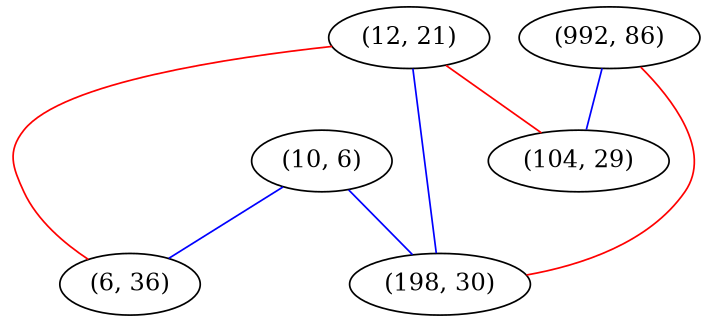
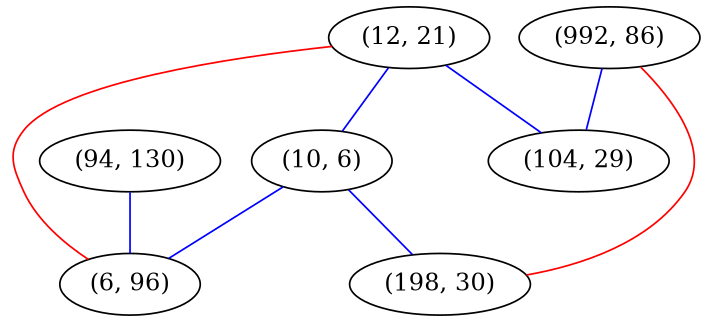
(494, 99) -> (494, 99)
none -> (130, 161)
(425, 161) -> (365, 99)
(130, 284) -> (130, 284)
